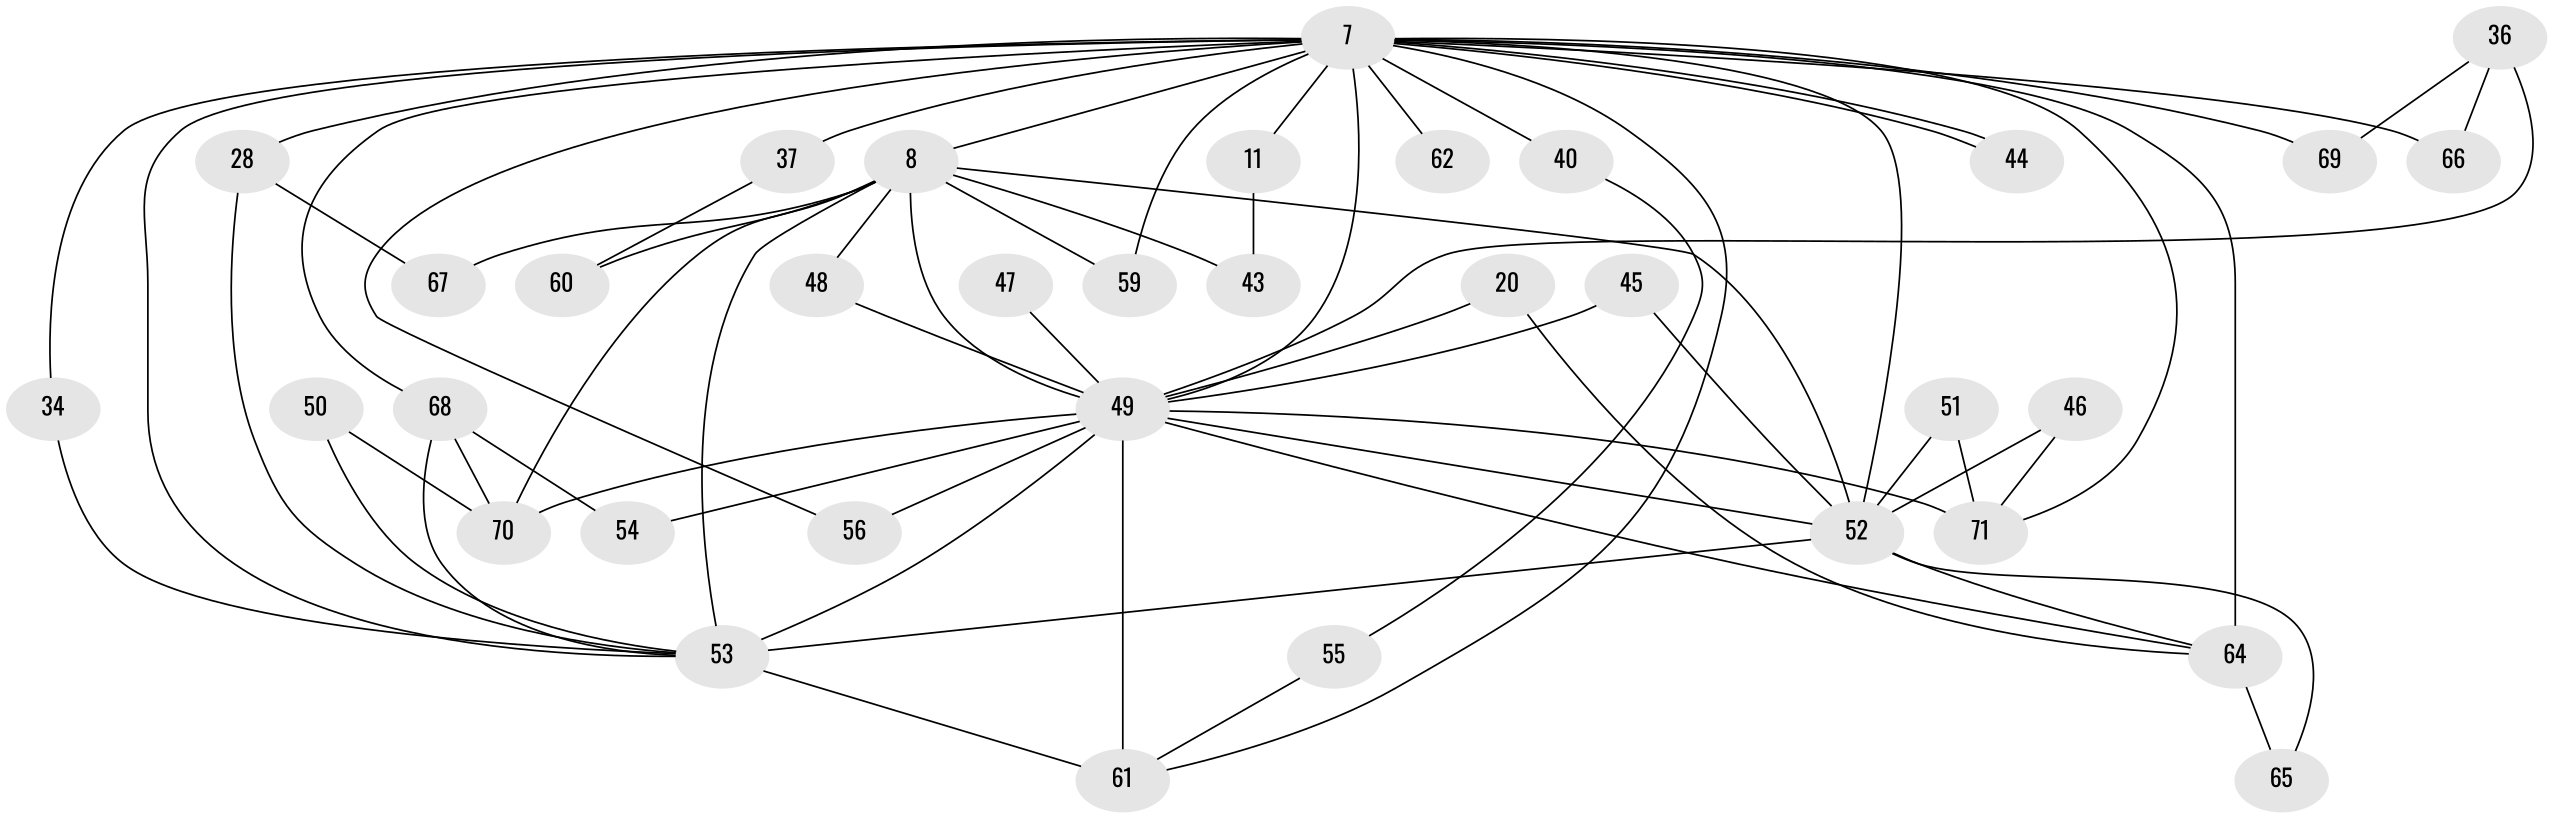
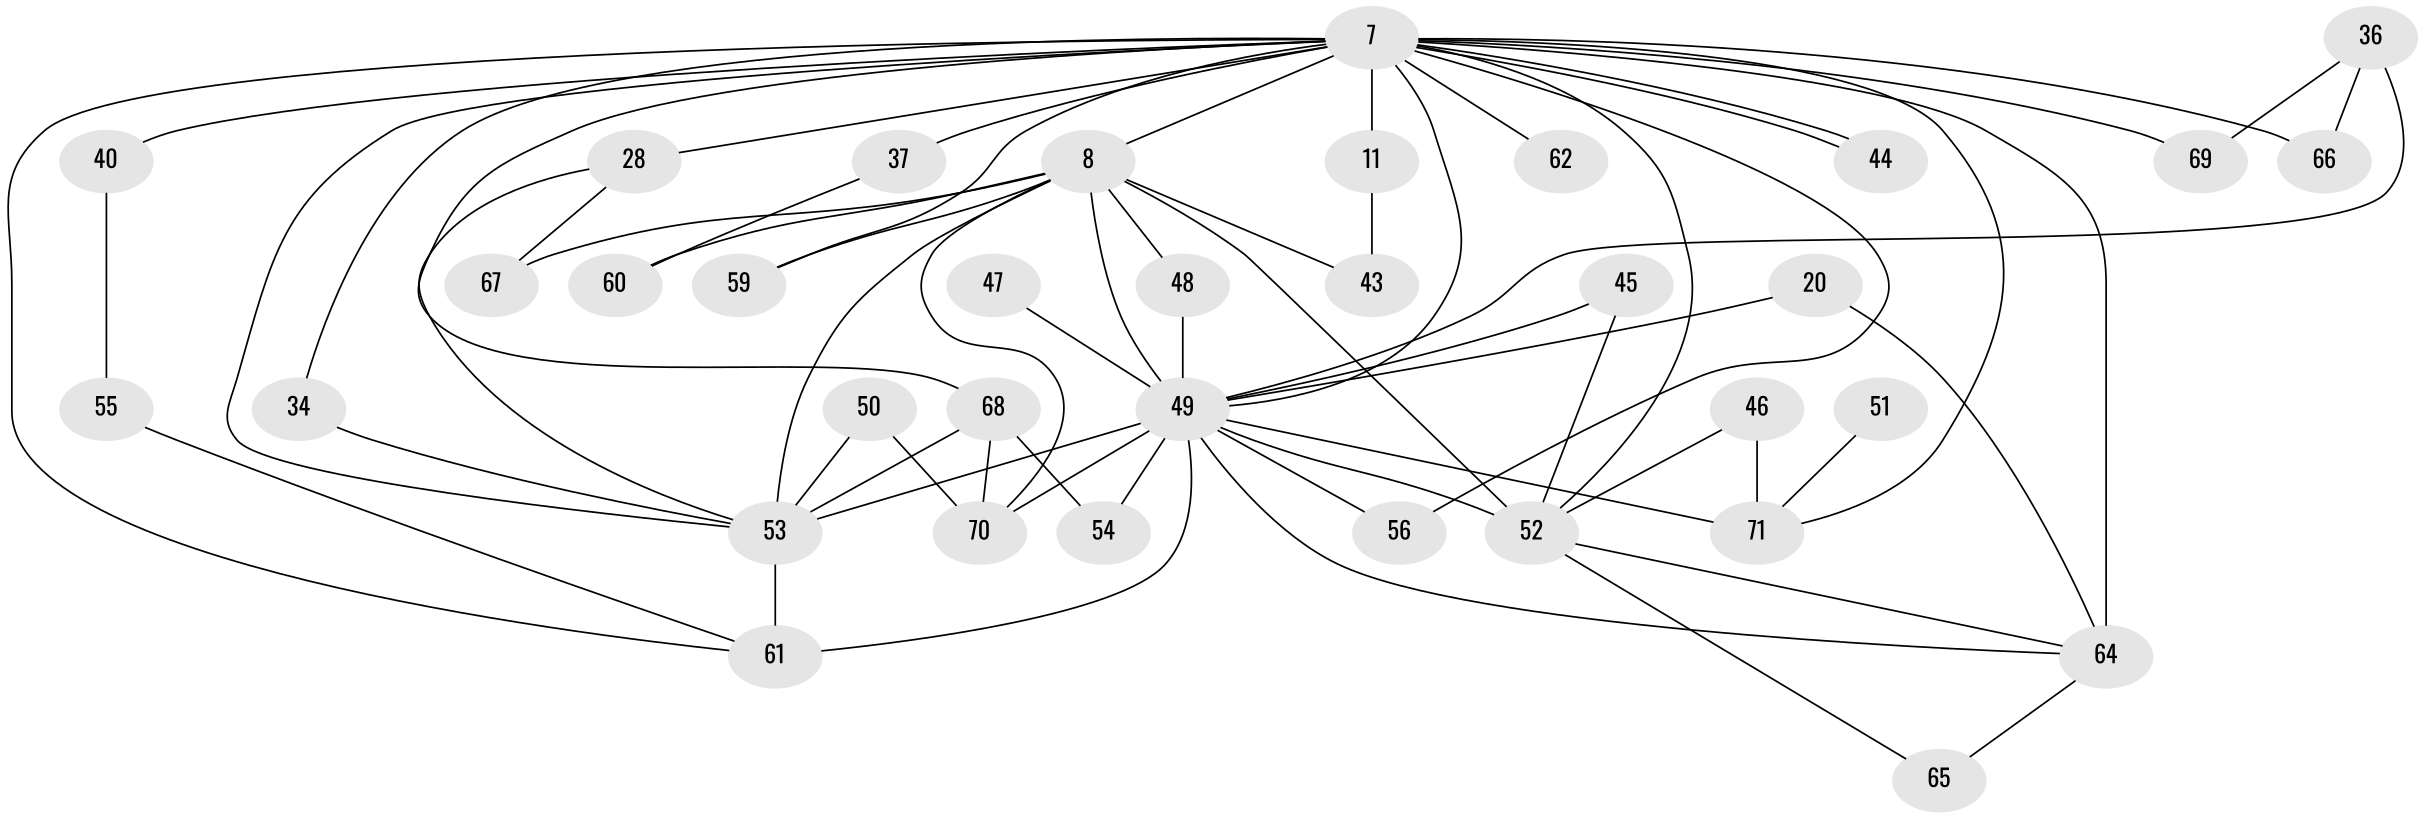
(1904, 471) -> none
(1290, 595) -> none
